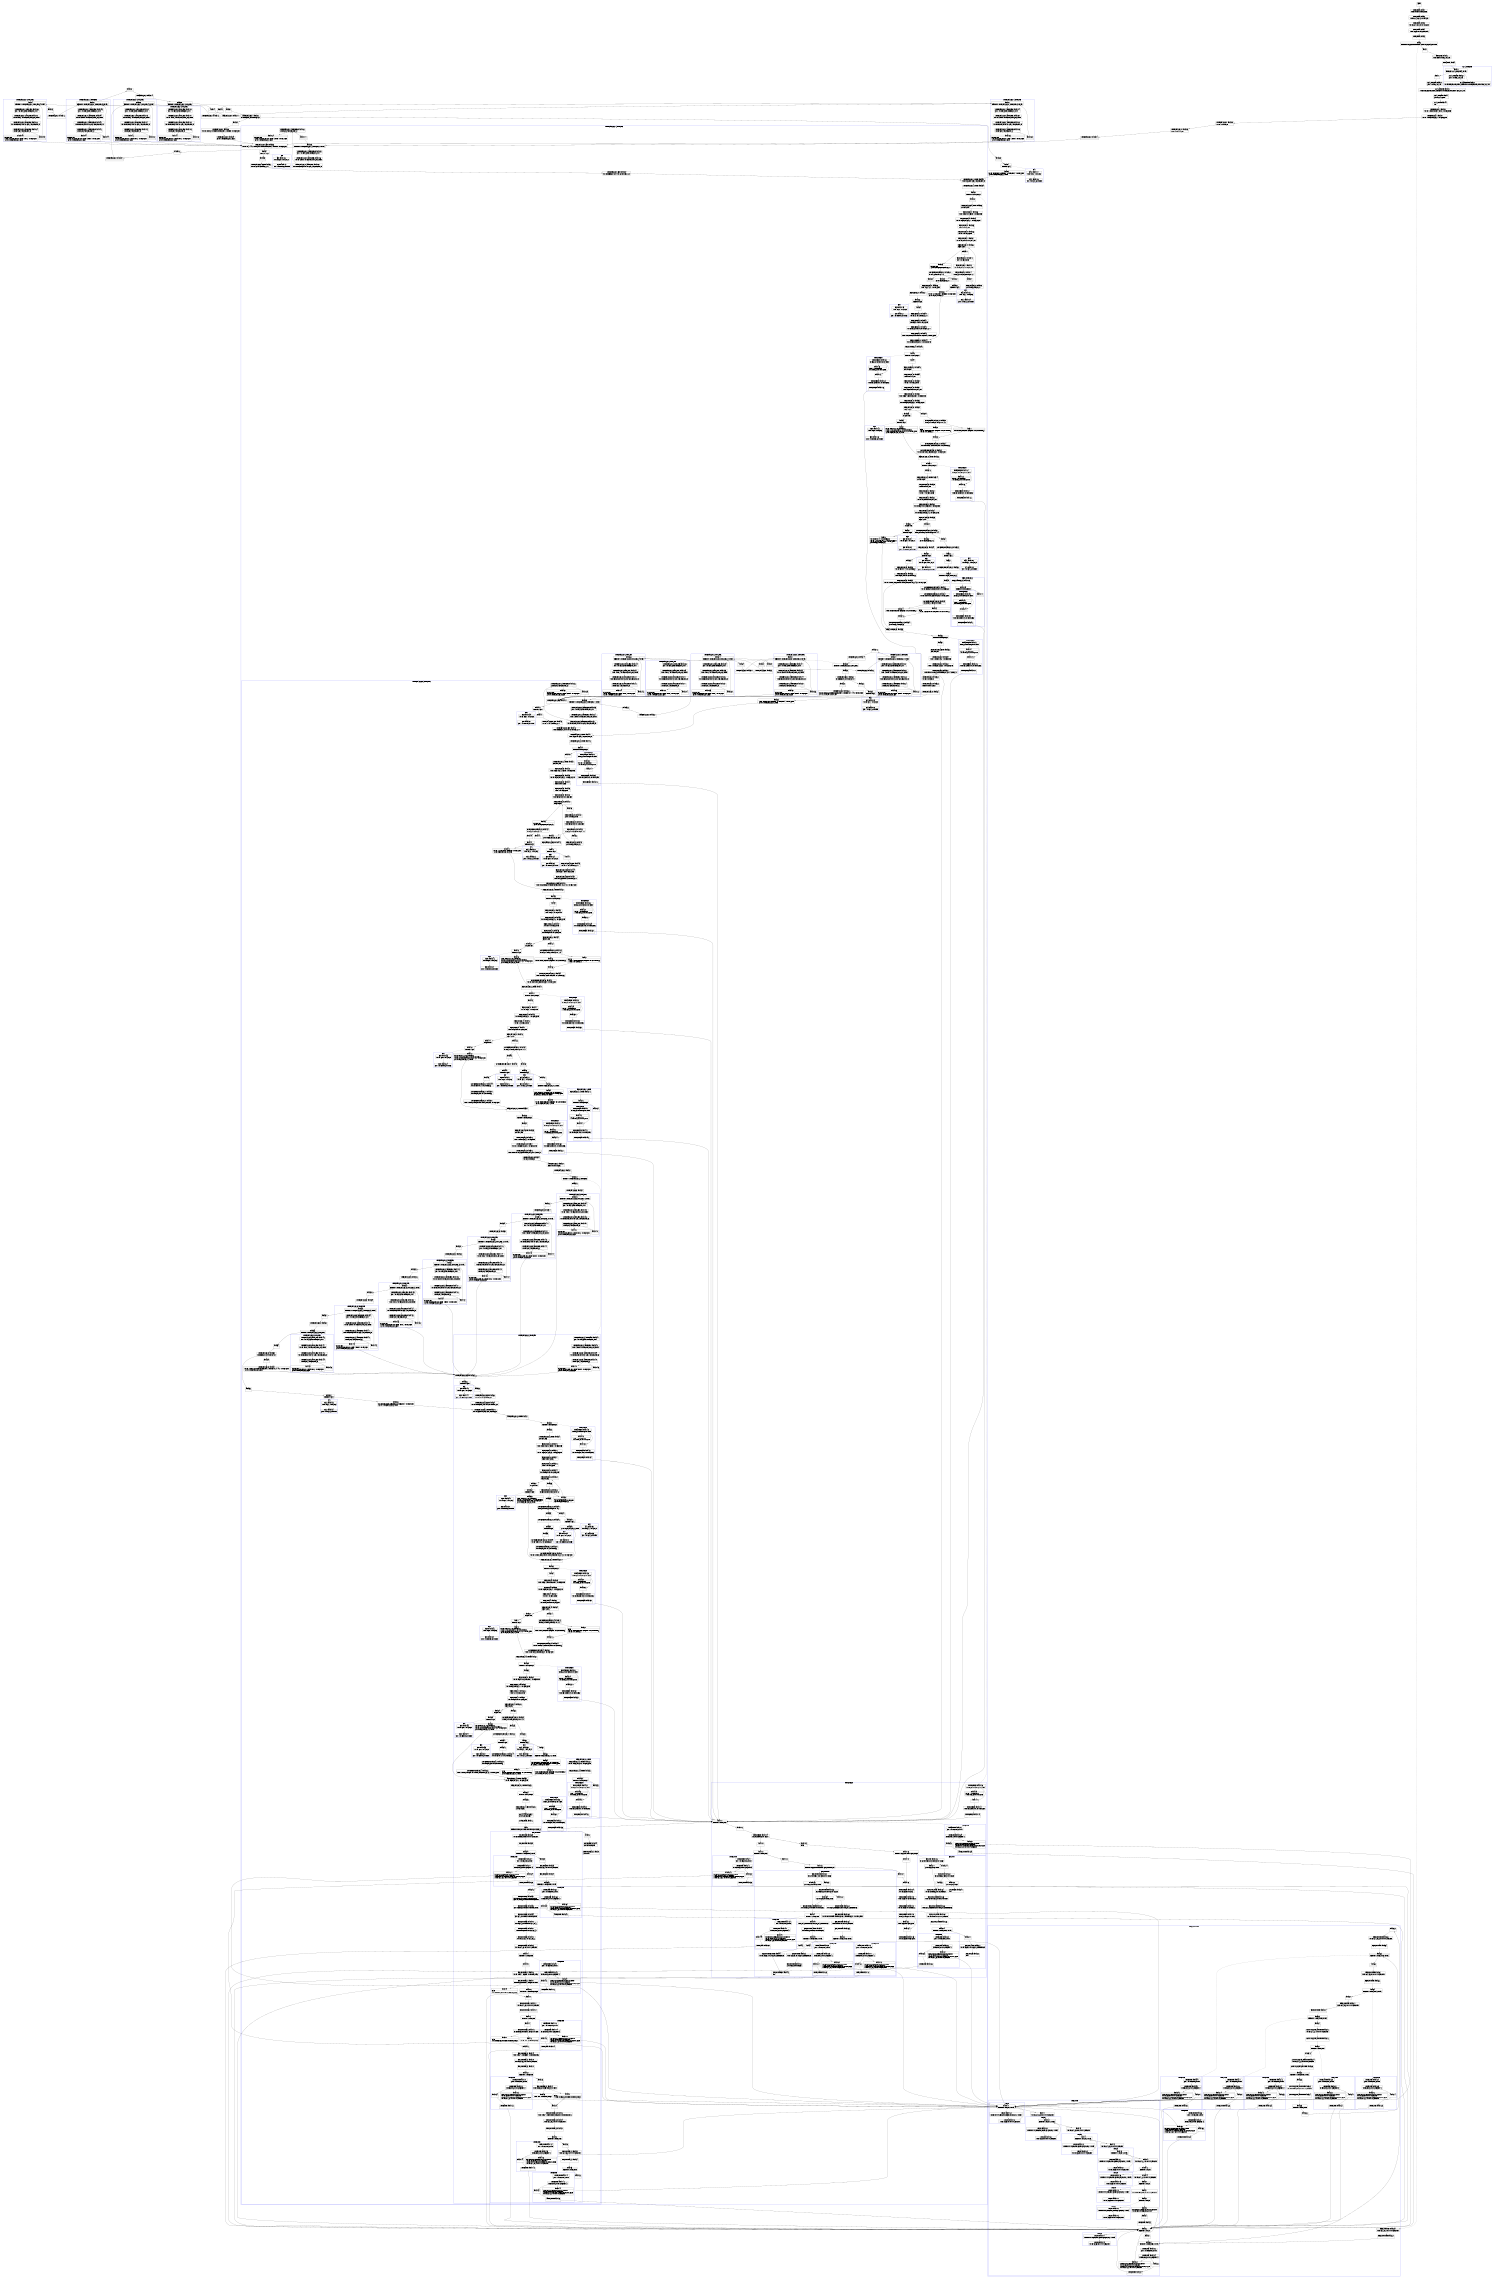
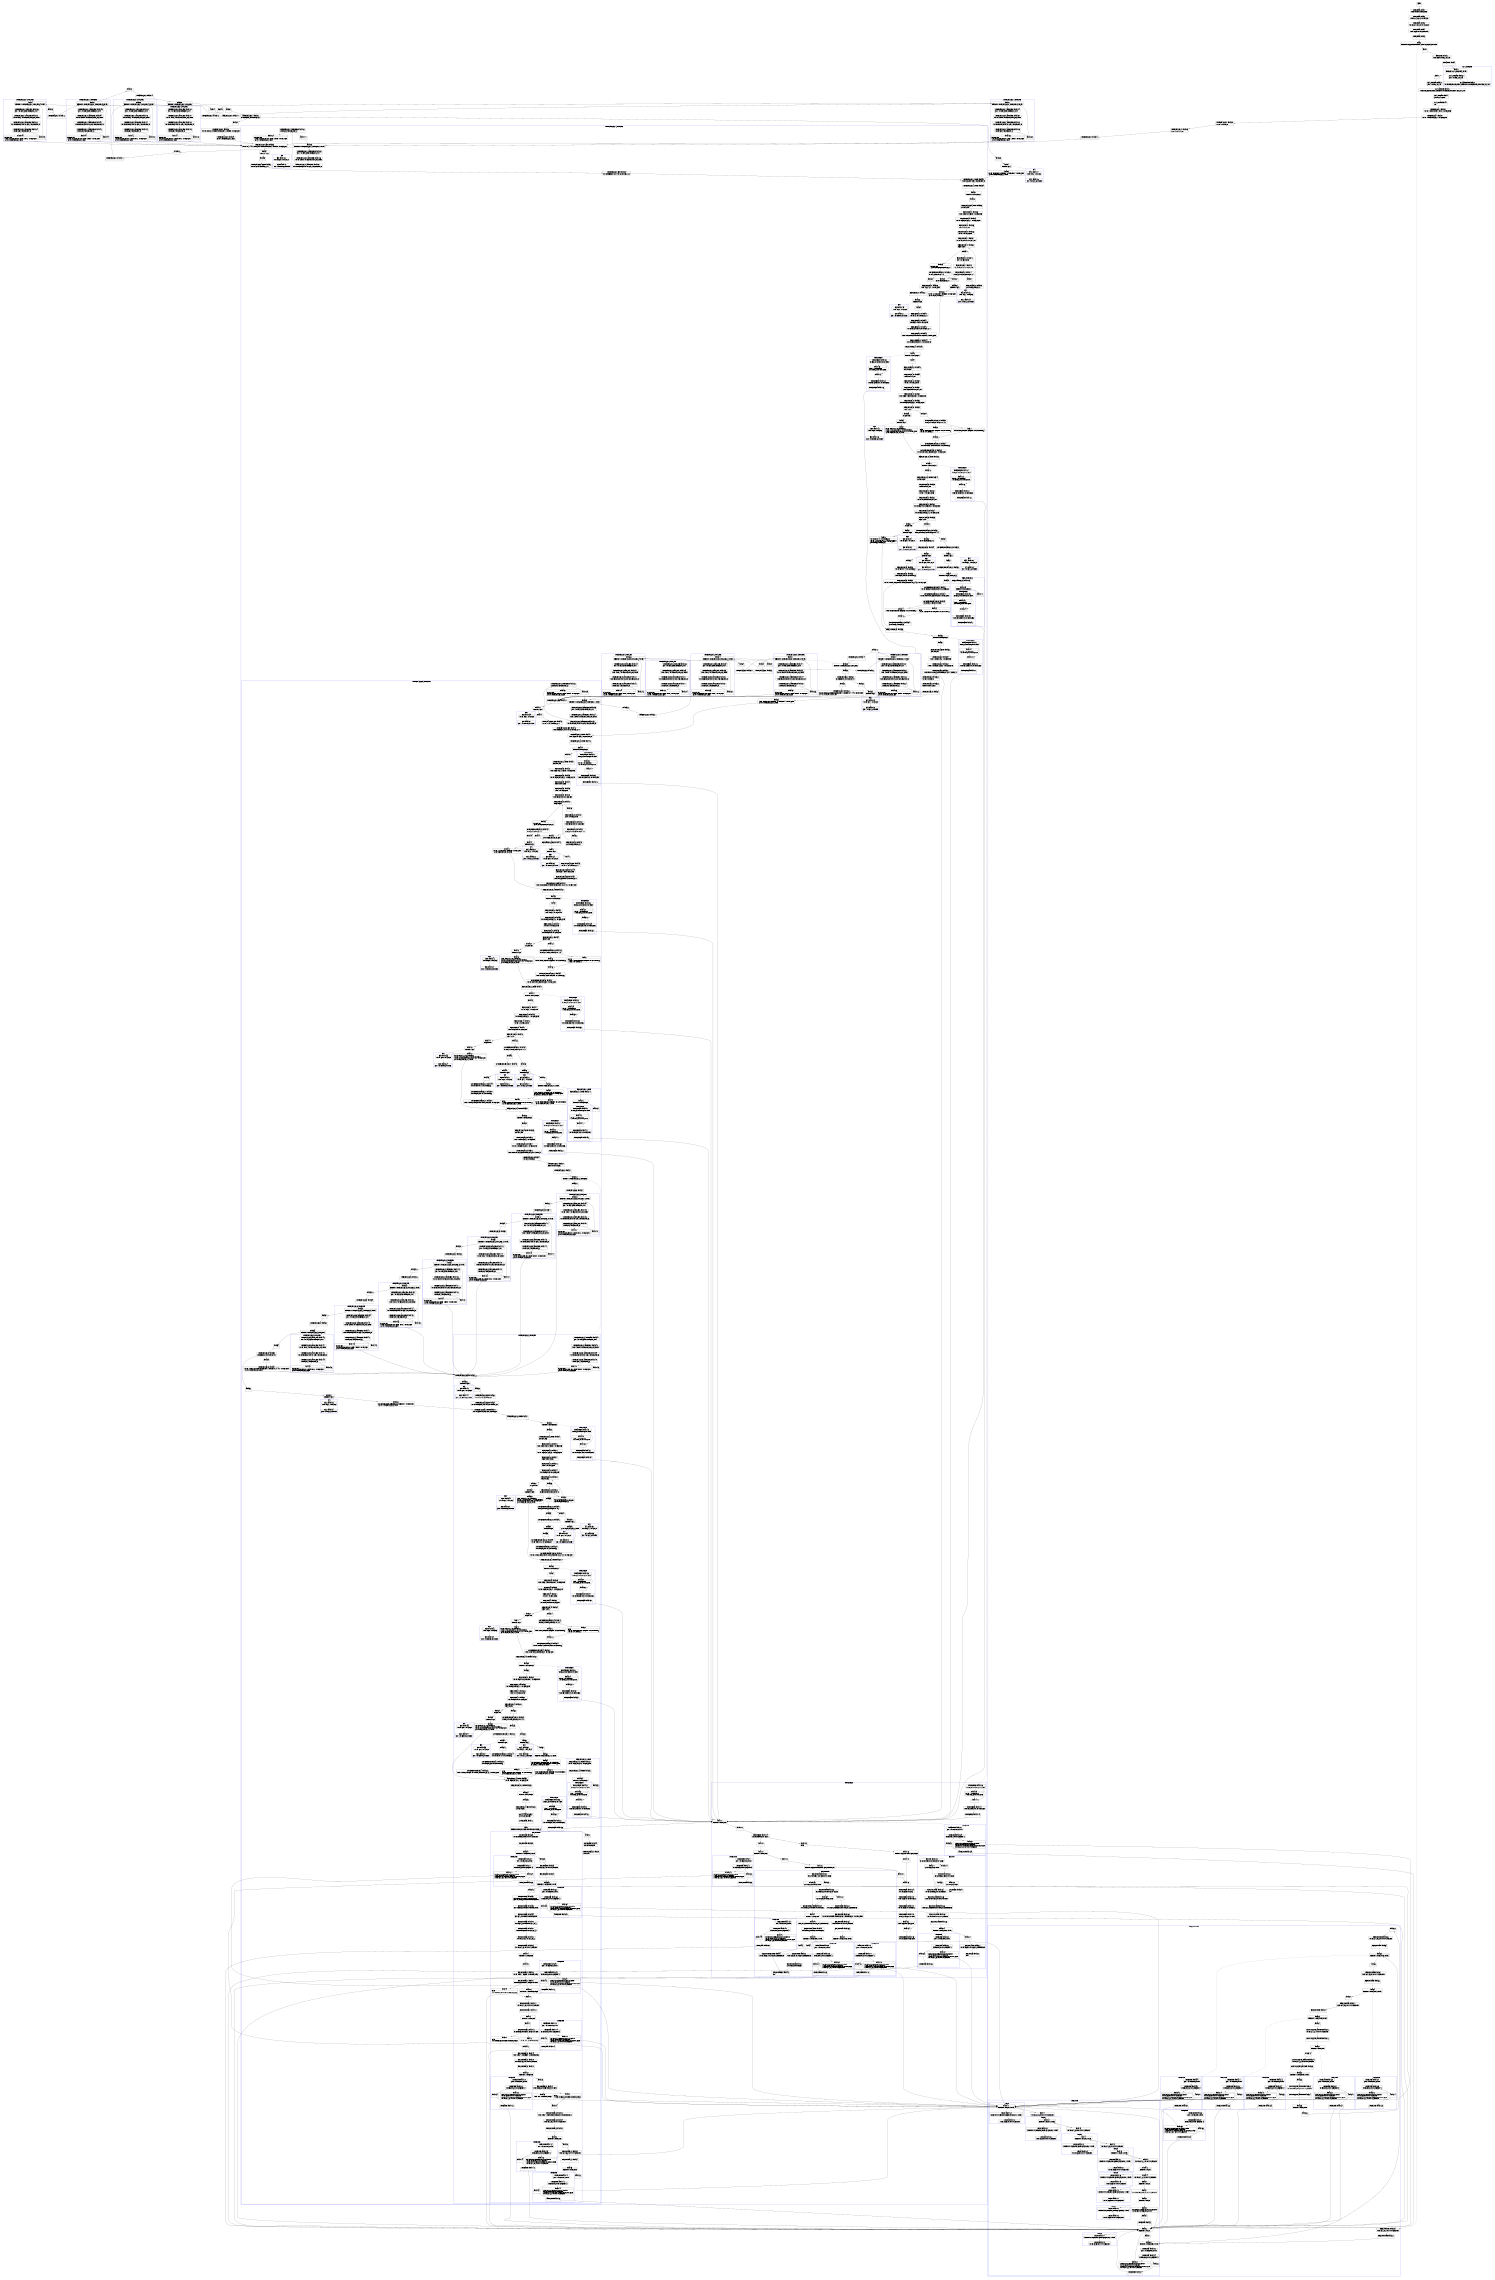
none -> (517, 1102)
(1179, 2131) -> (1180, 2131)
